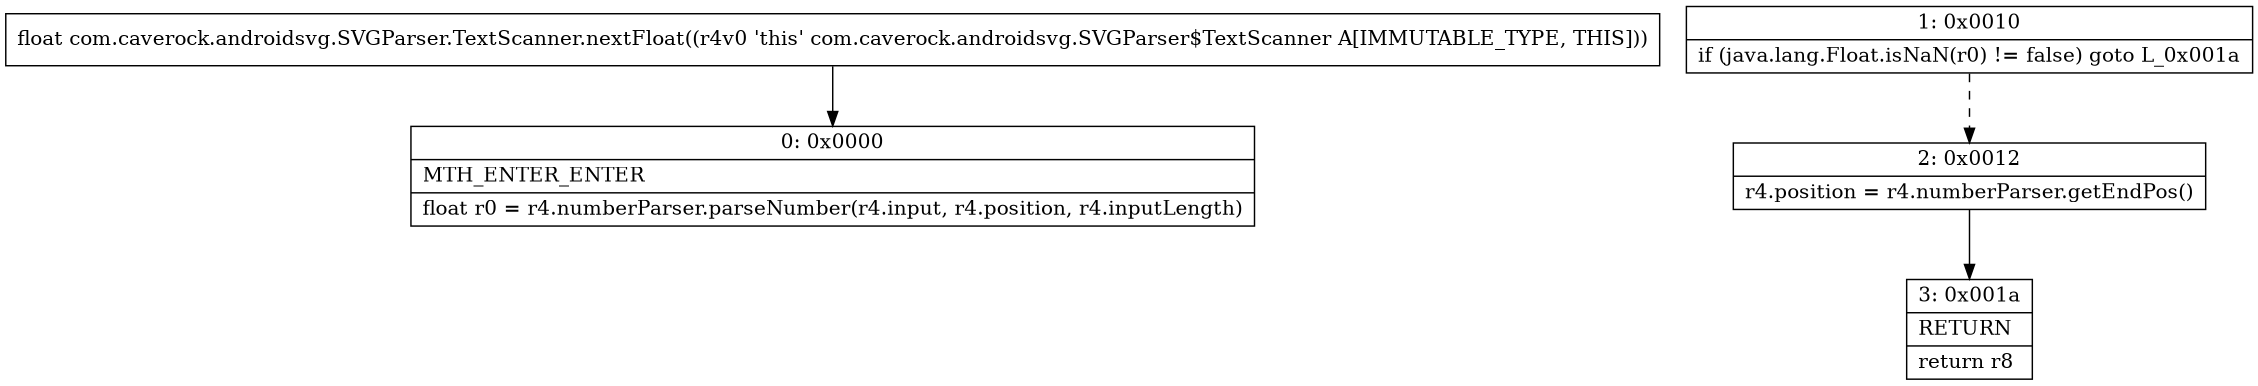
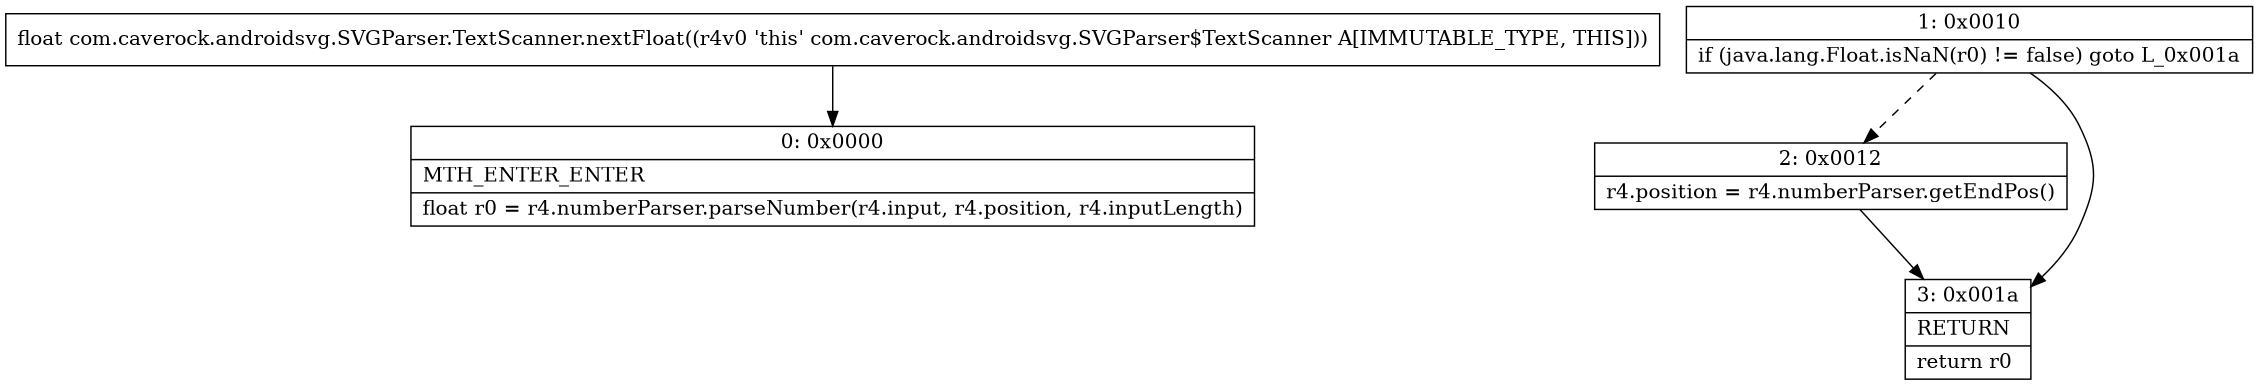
none -> (2093, 171)
(1967, 362) -> (1965, 362)
